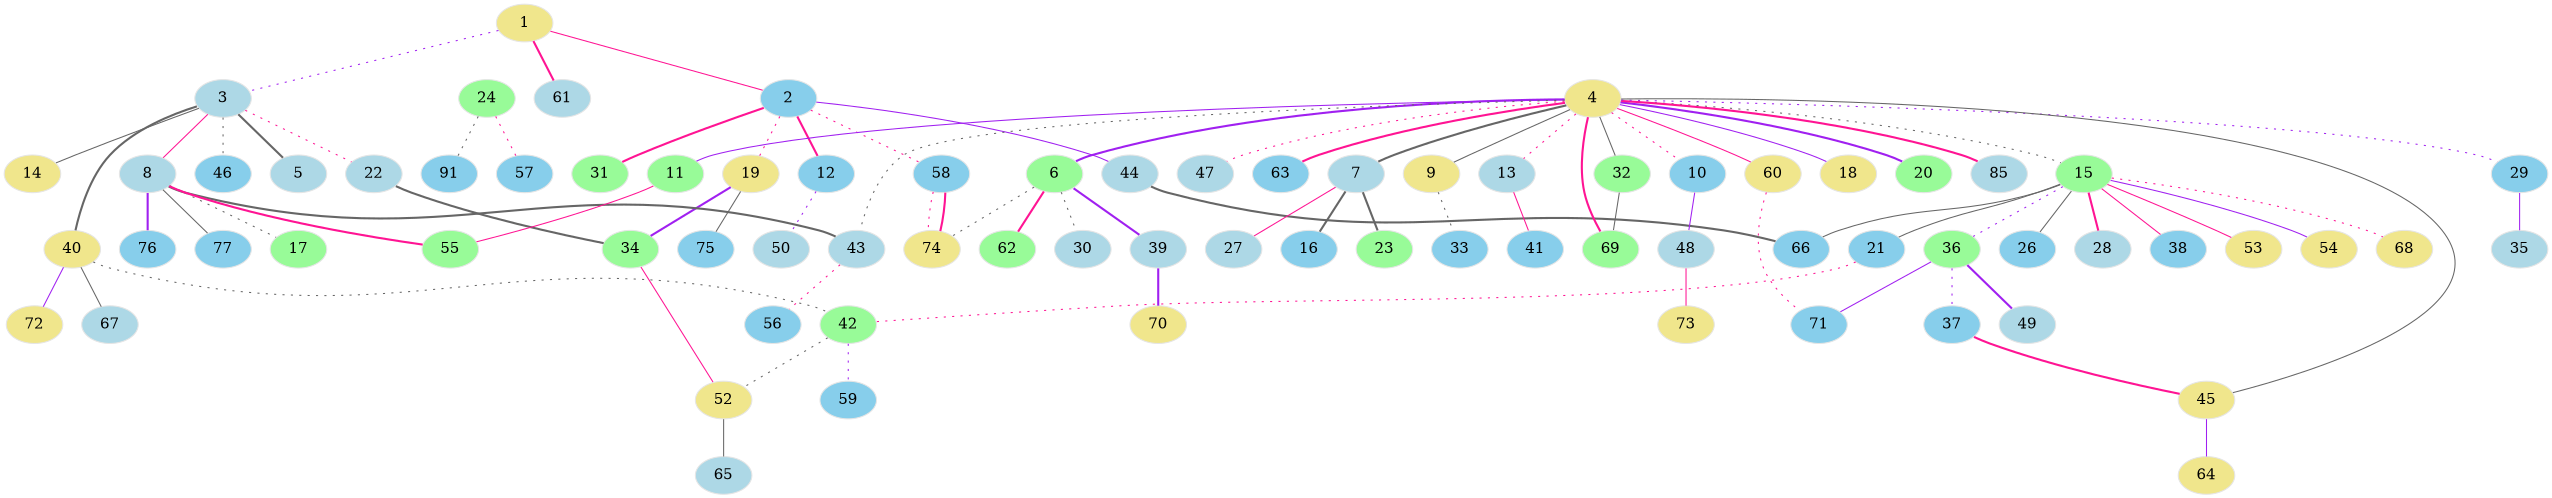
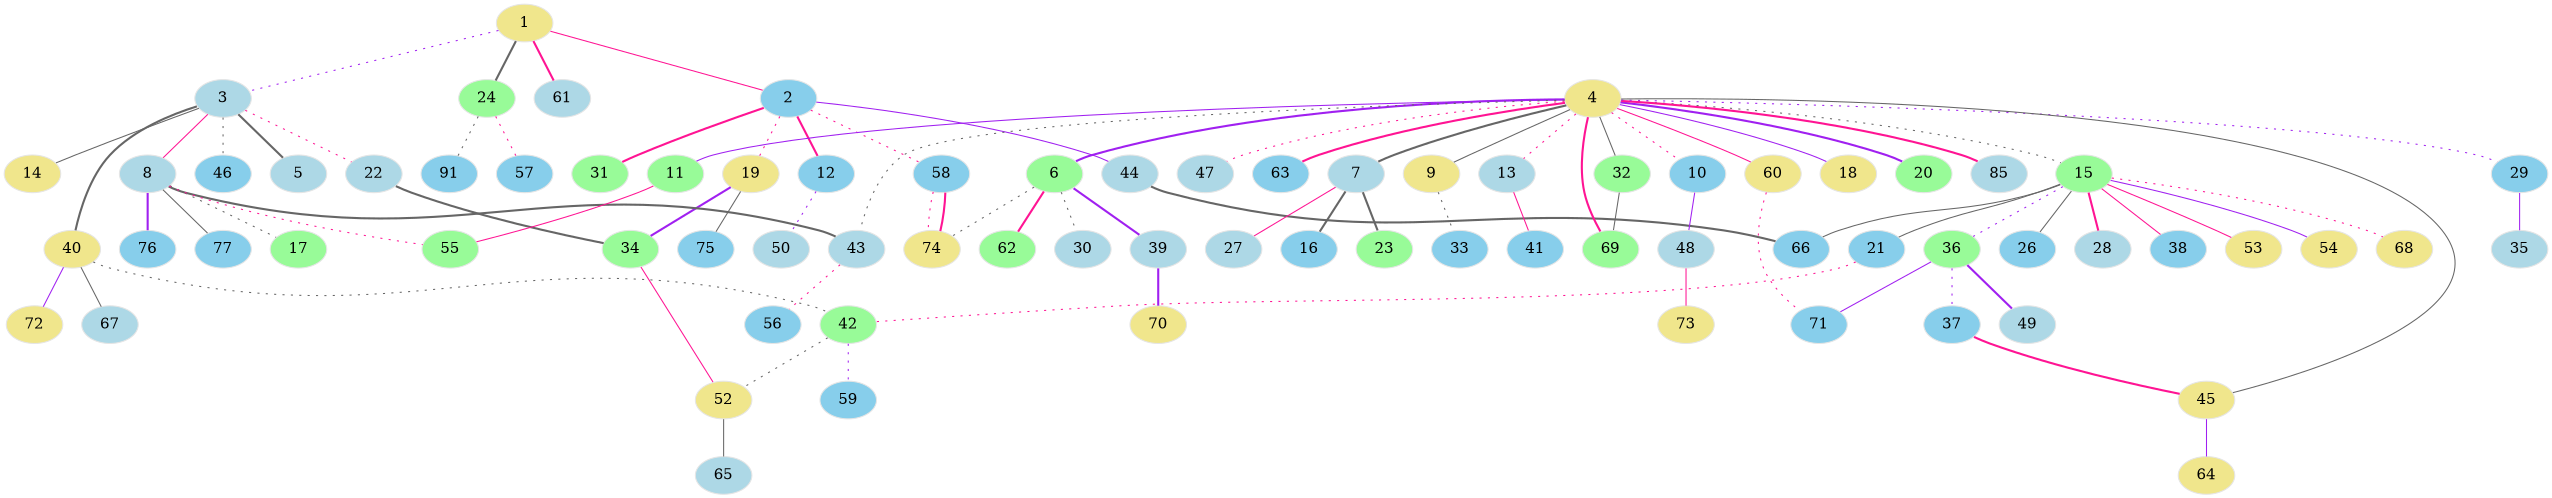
none -> (506, 61)
(294, 222) -> (294, 222)
